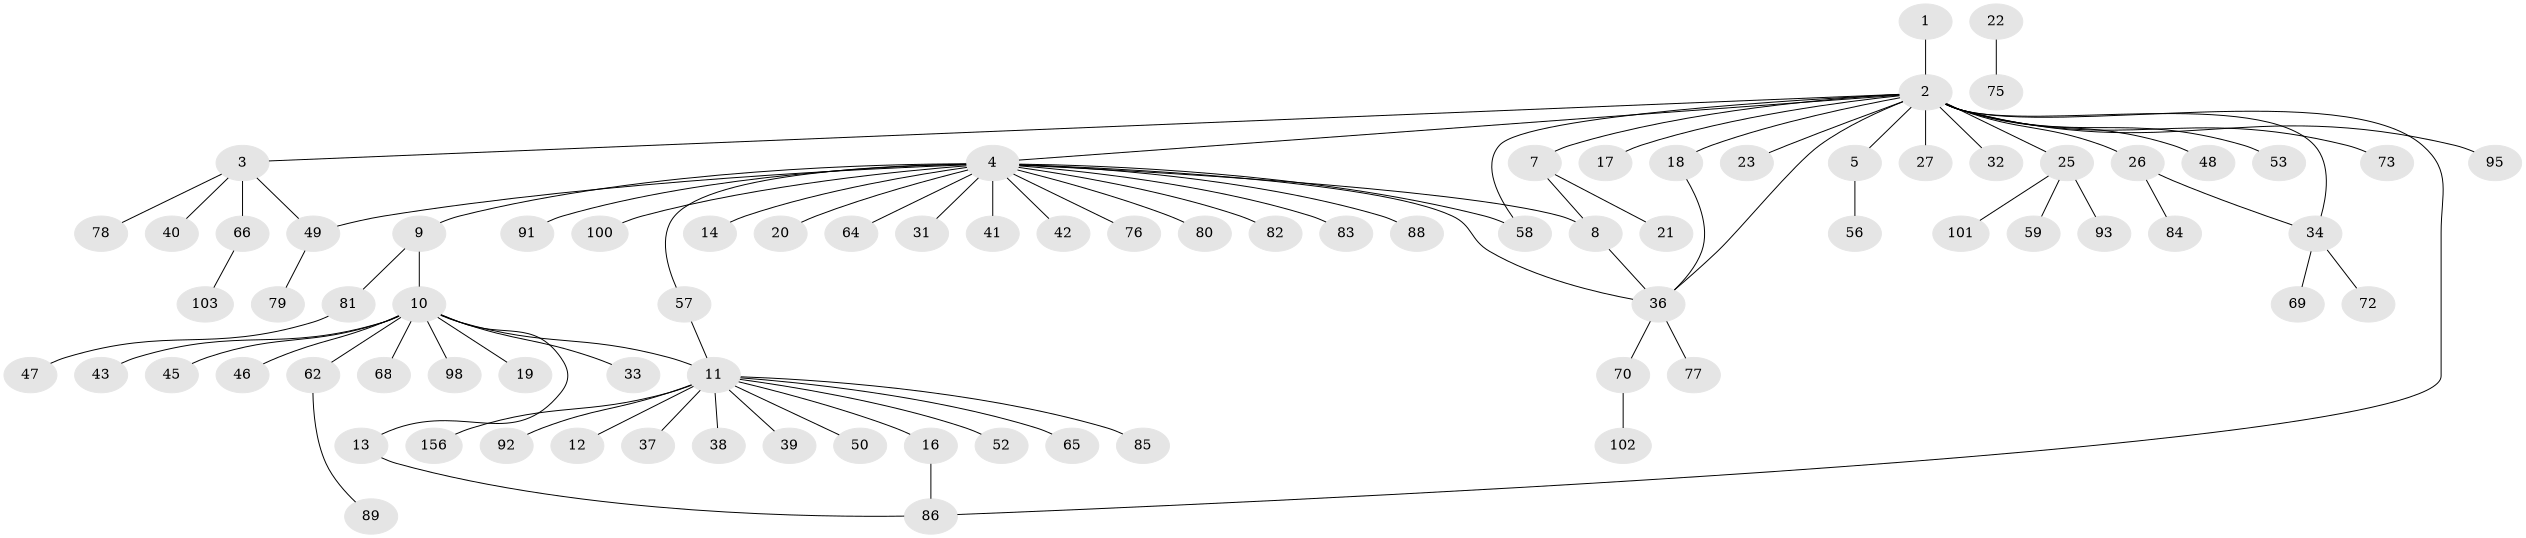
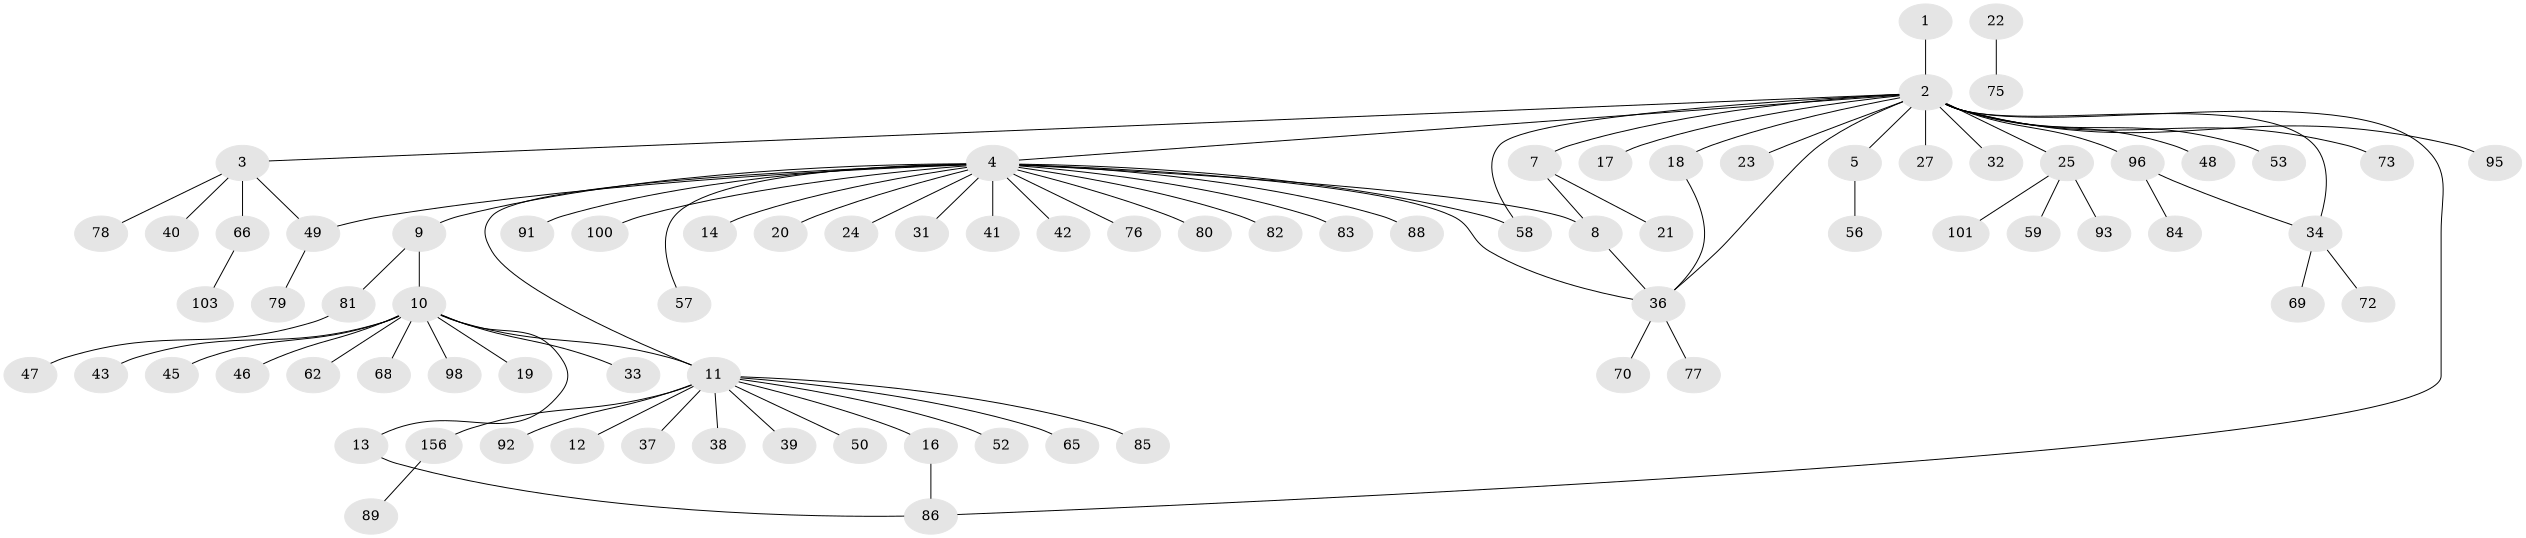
(2138, 163) -> (2138, 163)
(851, 234) -> (851, 234)
(699, 340) -> (487, 223)
(1623, 446) -> none
(322, 453) -> (403, 481)
